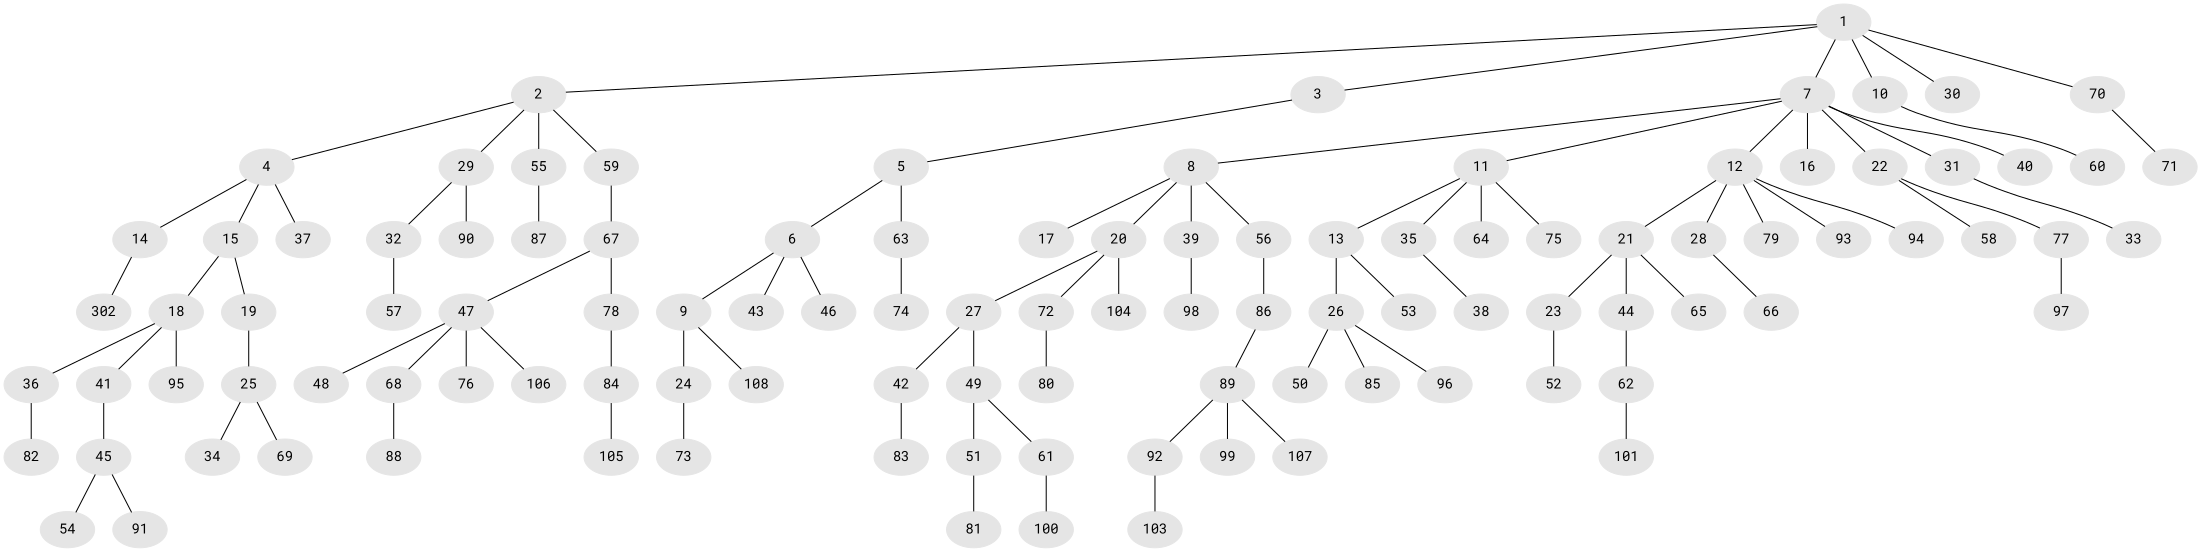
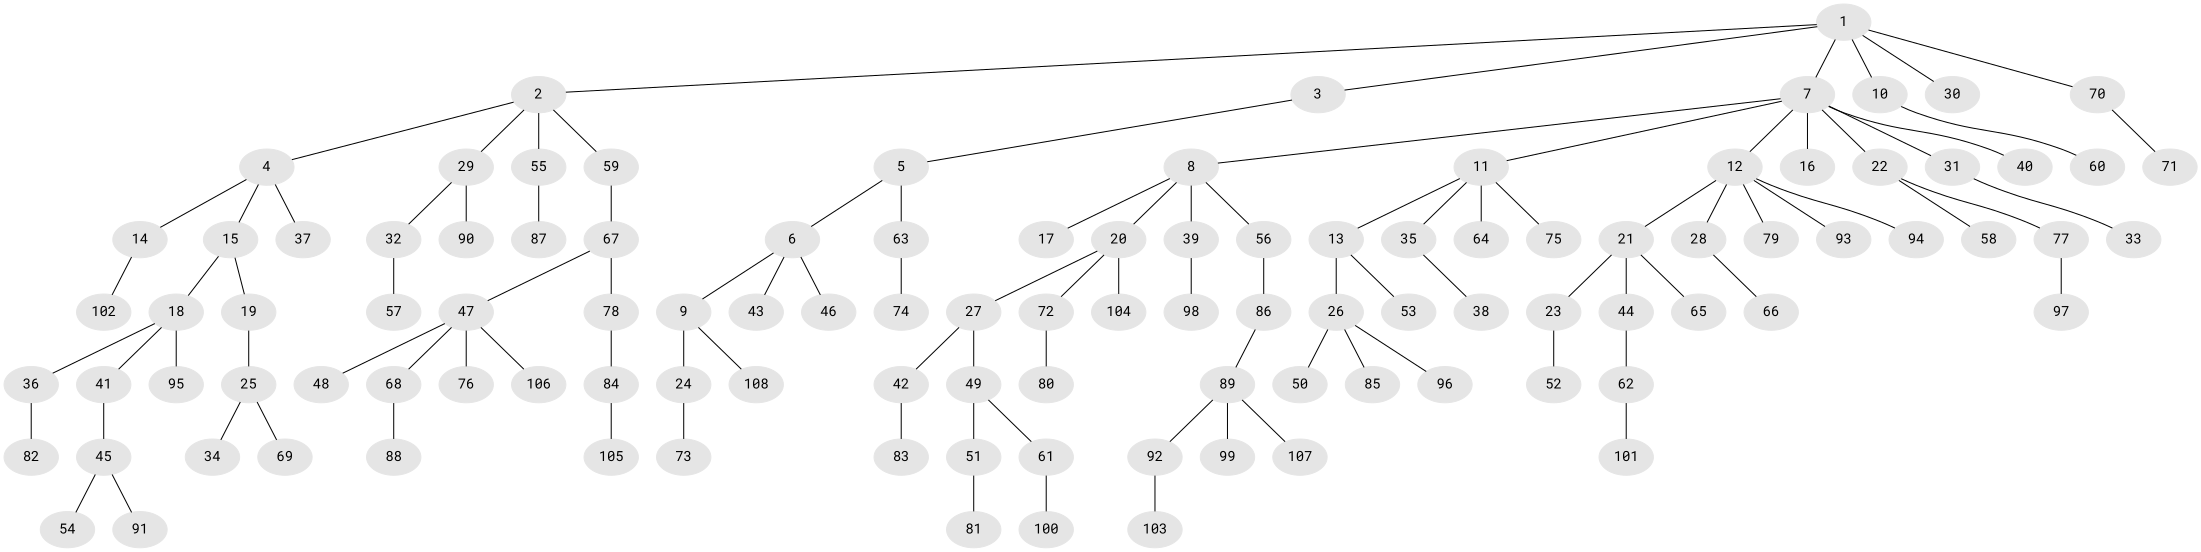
(104, 312) -> (104, 312)
